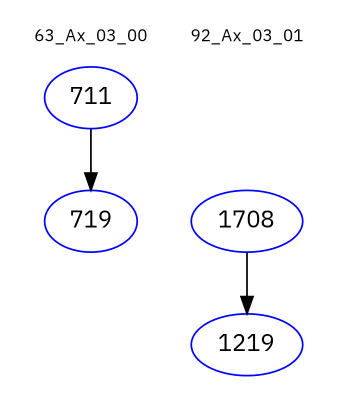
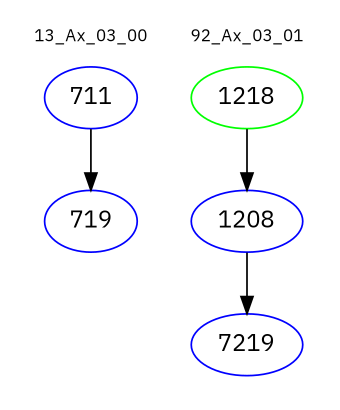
(92, 37) -> (92, 37)
none -> (247, 98)
(247, 221) -> (247, 221)
(247, 345) -> (247, 345)
